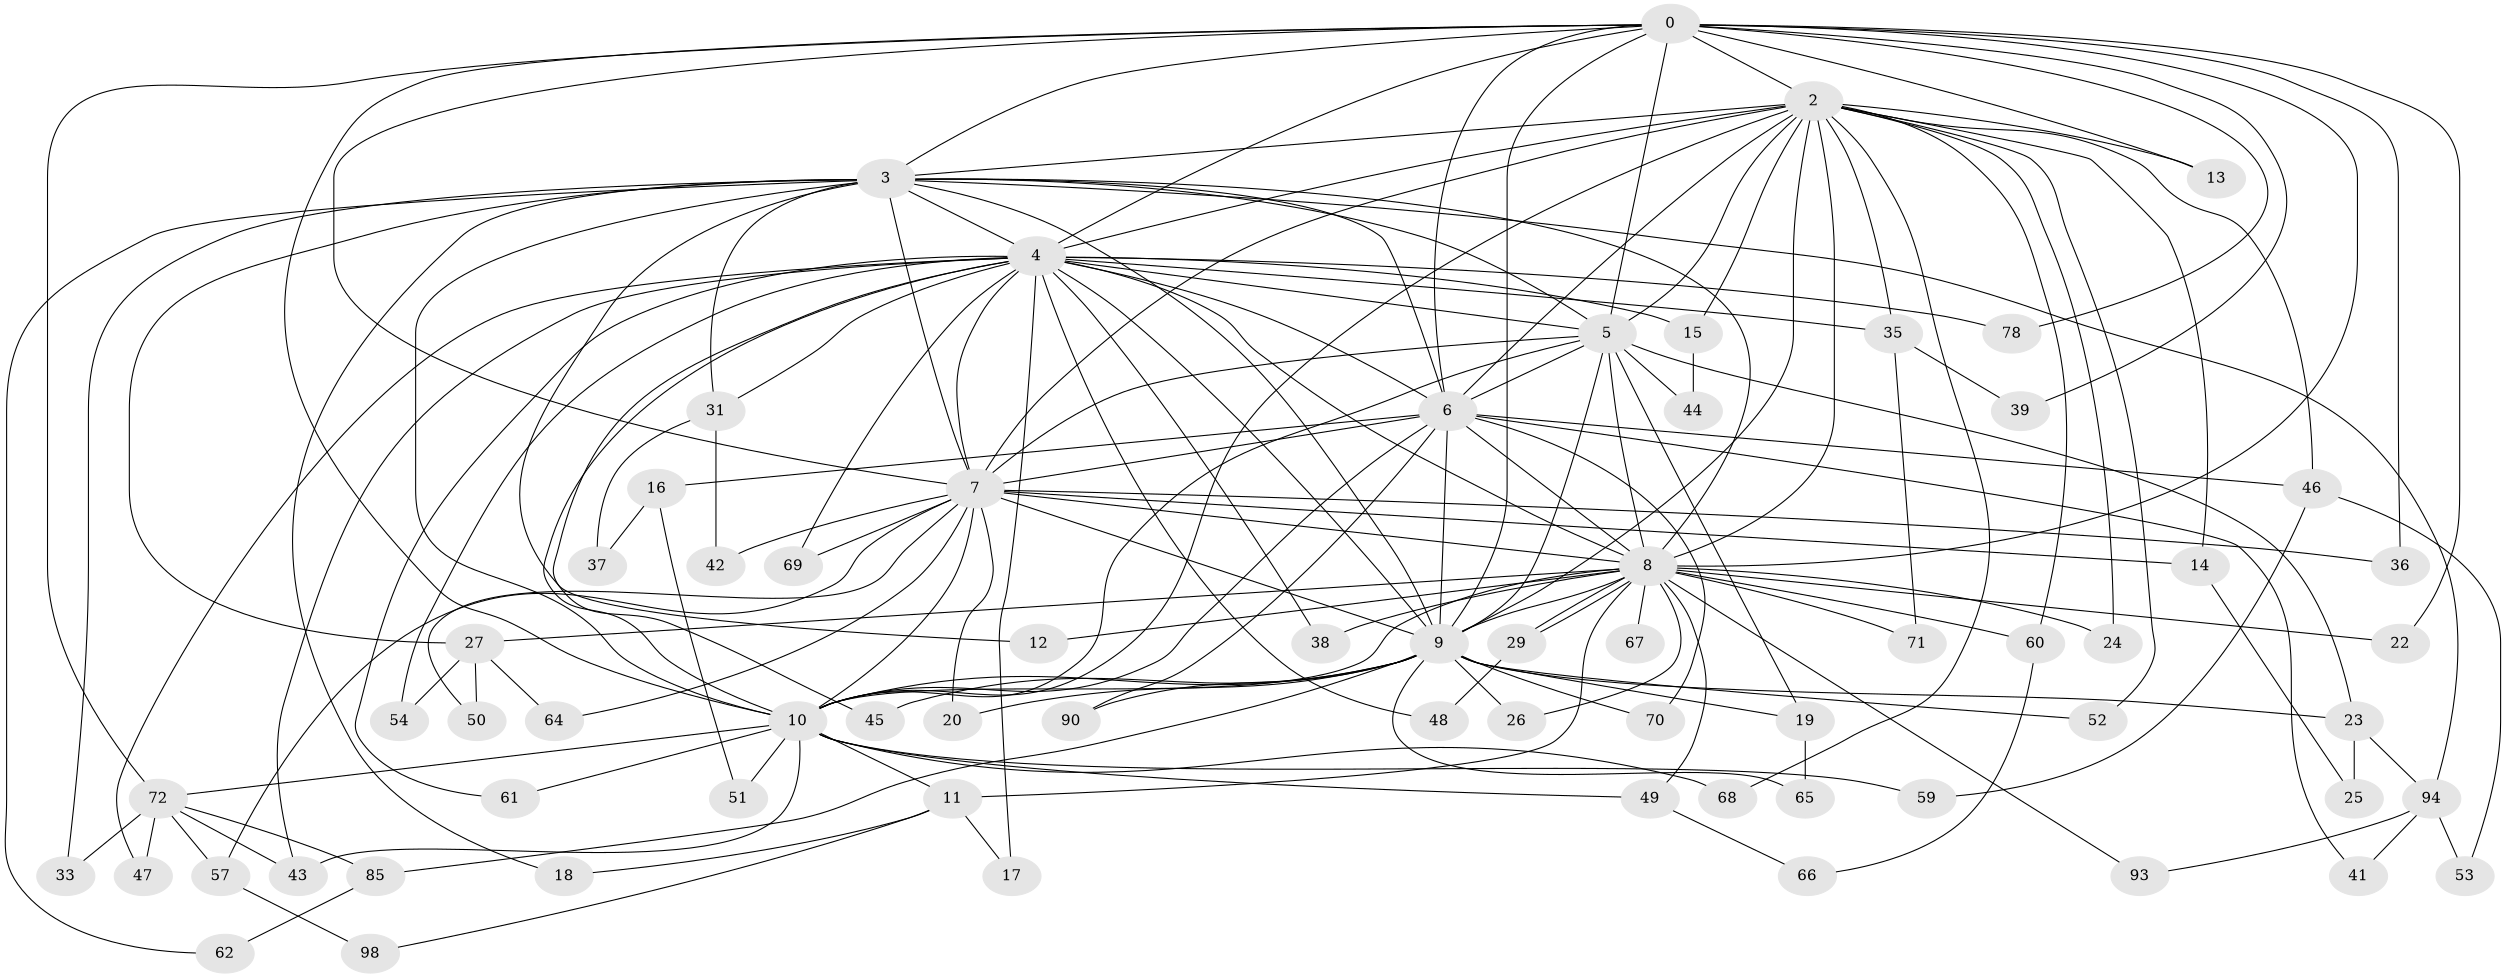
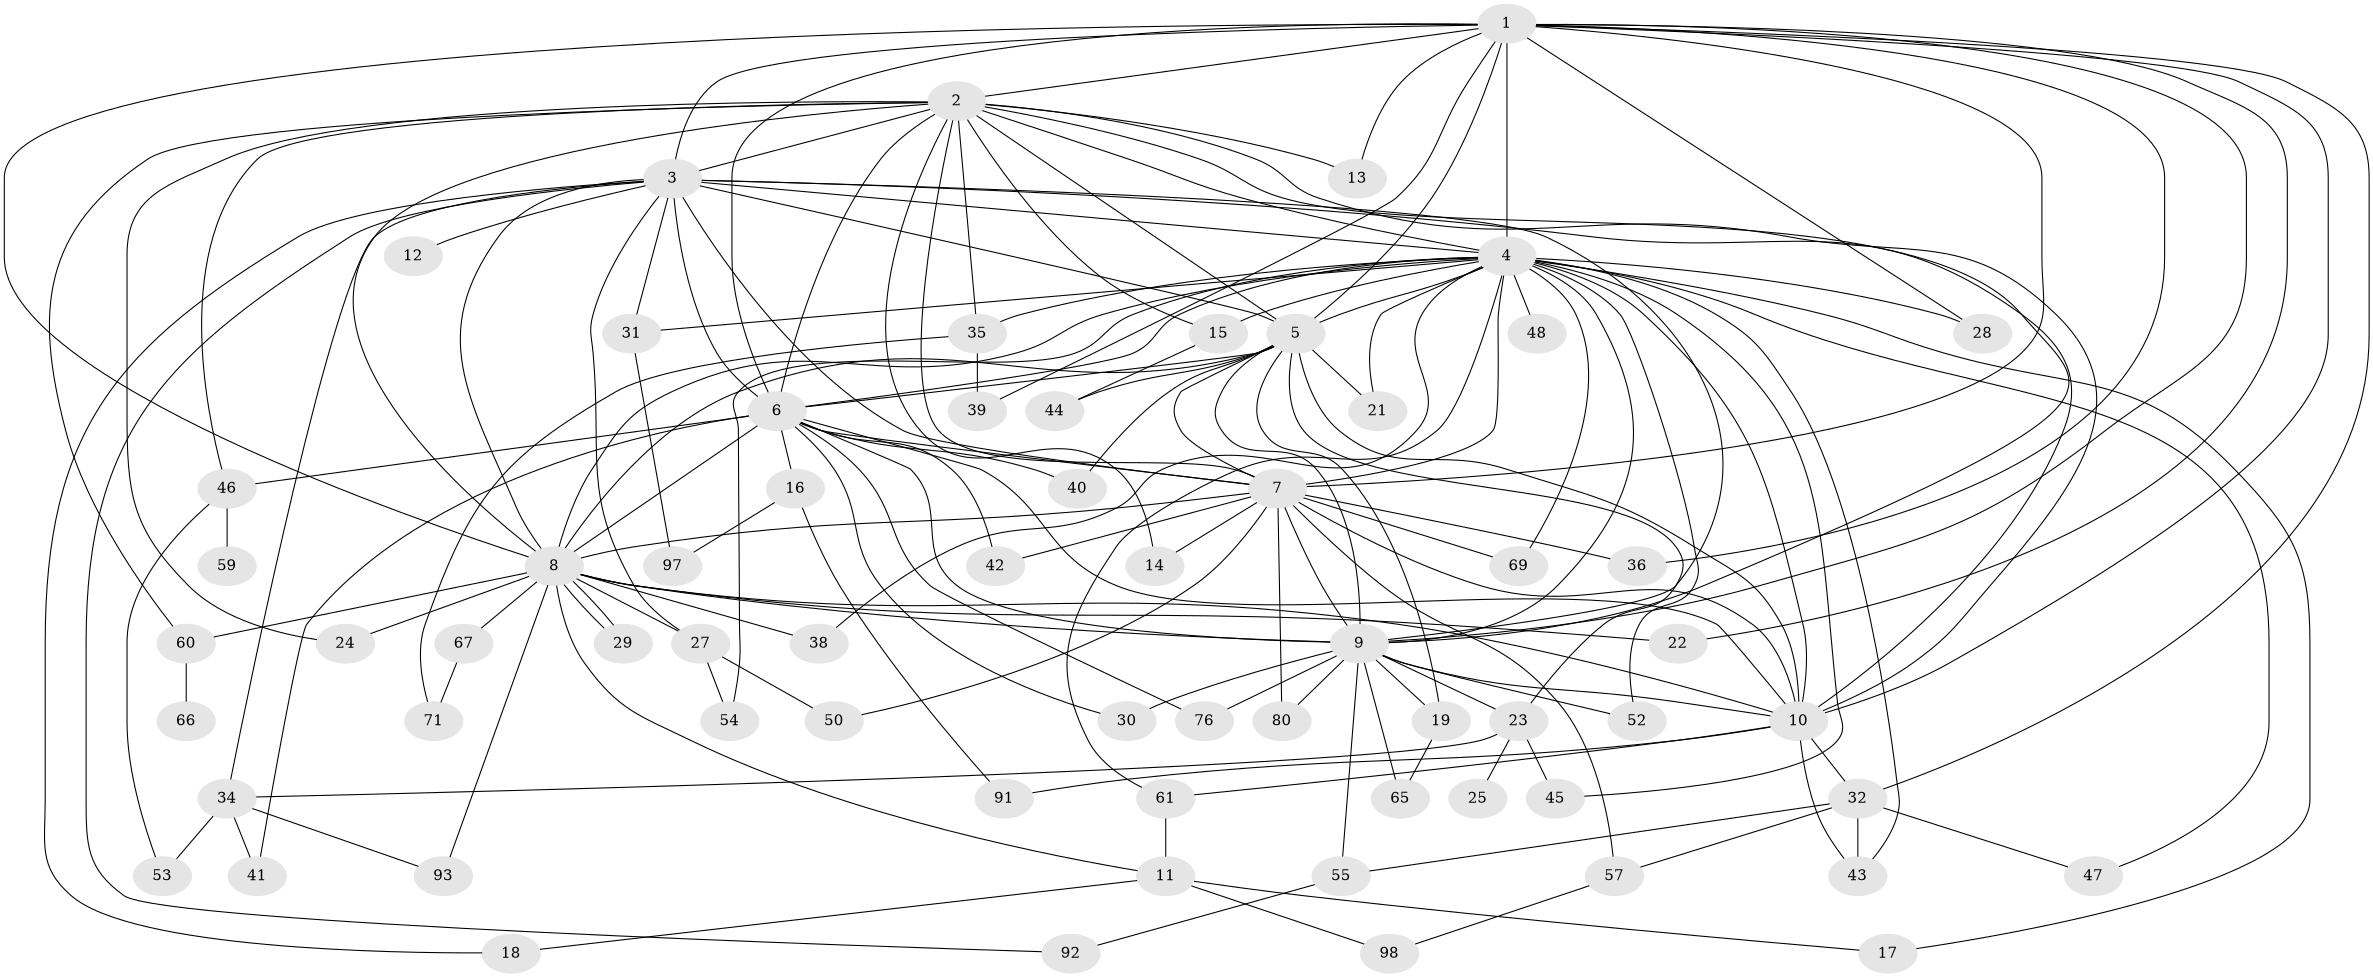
(1671, 24) -> (1507, 24)
(2099, 316) -> (1676, 470)
(2012, 334) -> (1983, 334)
none -> (1378, 411)
(716, 489) -> (948, 467)
none -> (1077, 489)
(598, 566) -> (673, 566)
(1786, 599) -> (449, 682)
(1357, 603) -> none
(1483, 678) -> none
(1157, 681) -> (1539, 765)
(2277, 683) -> none
(555, 721) -> none
(953, 721) -> (1282, 721)
(1071, 721) -> (1127, 721)
(1517, 721) -> none
(1656, 721) -> (1204, 721)
(875, 760) -> (1166, 838)
(1332, 769) -> none
(158, 799) -> (1858, 799)
(739, 799) -> (1004, 799)
(1650, 799) -> none
(1728, 799) -> none
(2432, 799) -> (227, 799)
(66, 876) -> none
(376, 876) -> (1341, 876)
(225, 954) -> (1071, 954)
